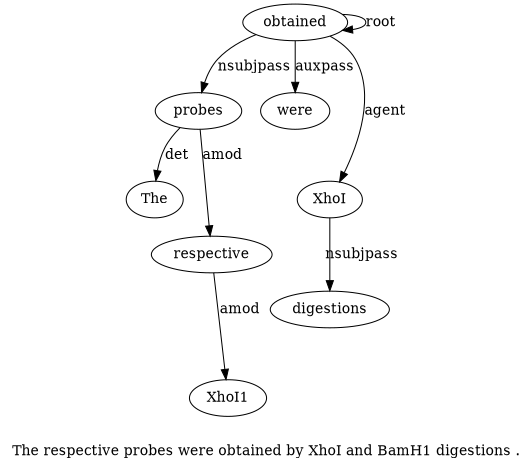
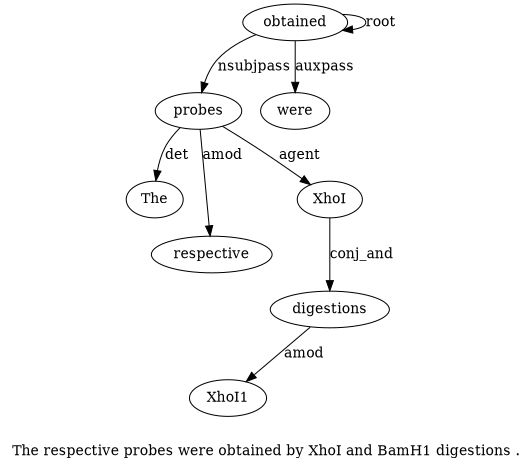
(364, 100) -> (263, 152)
(362, 255) -> (362, 255)
(219, 321) -> (282, 351)
